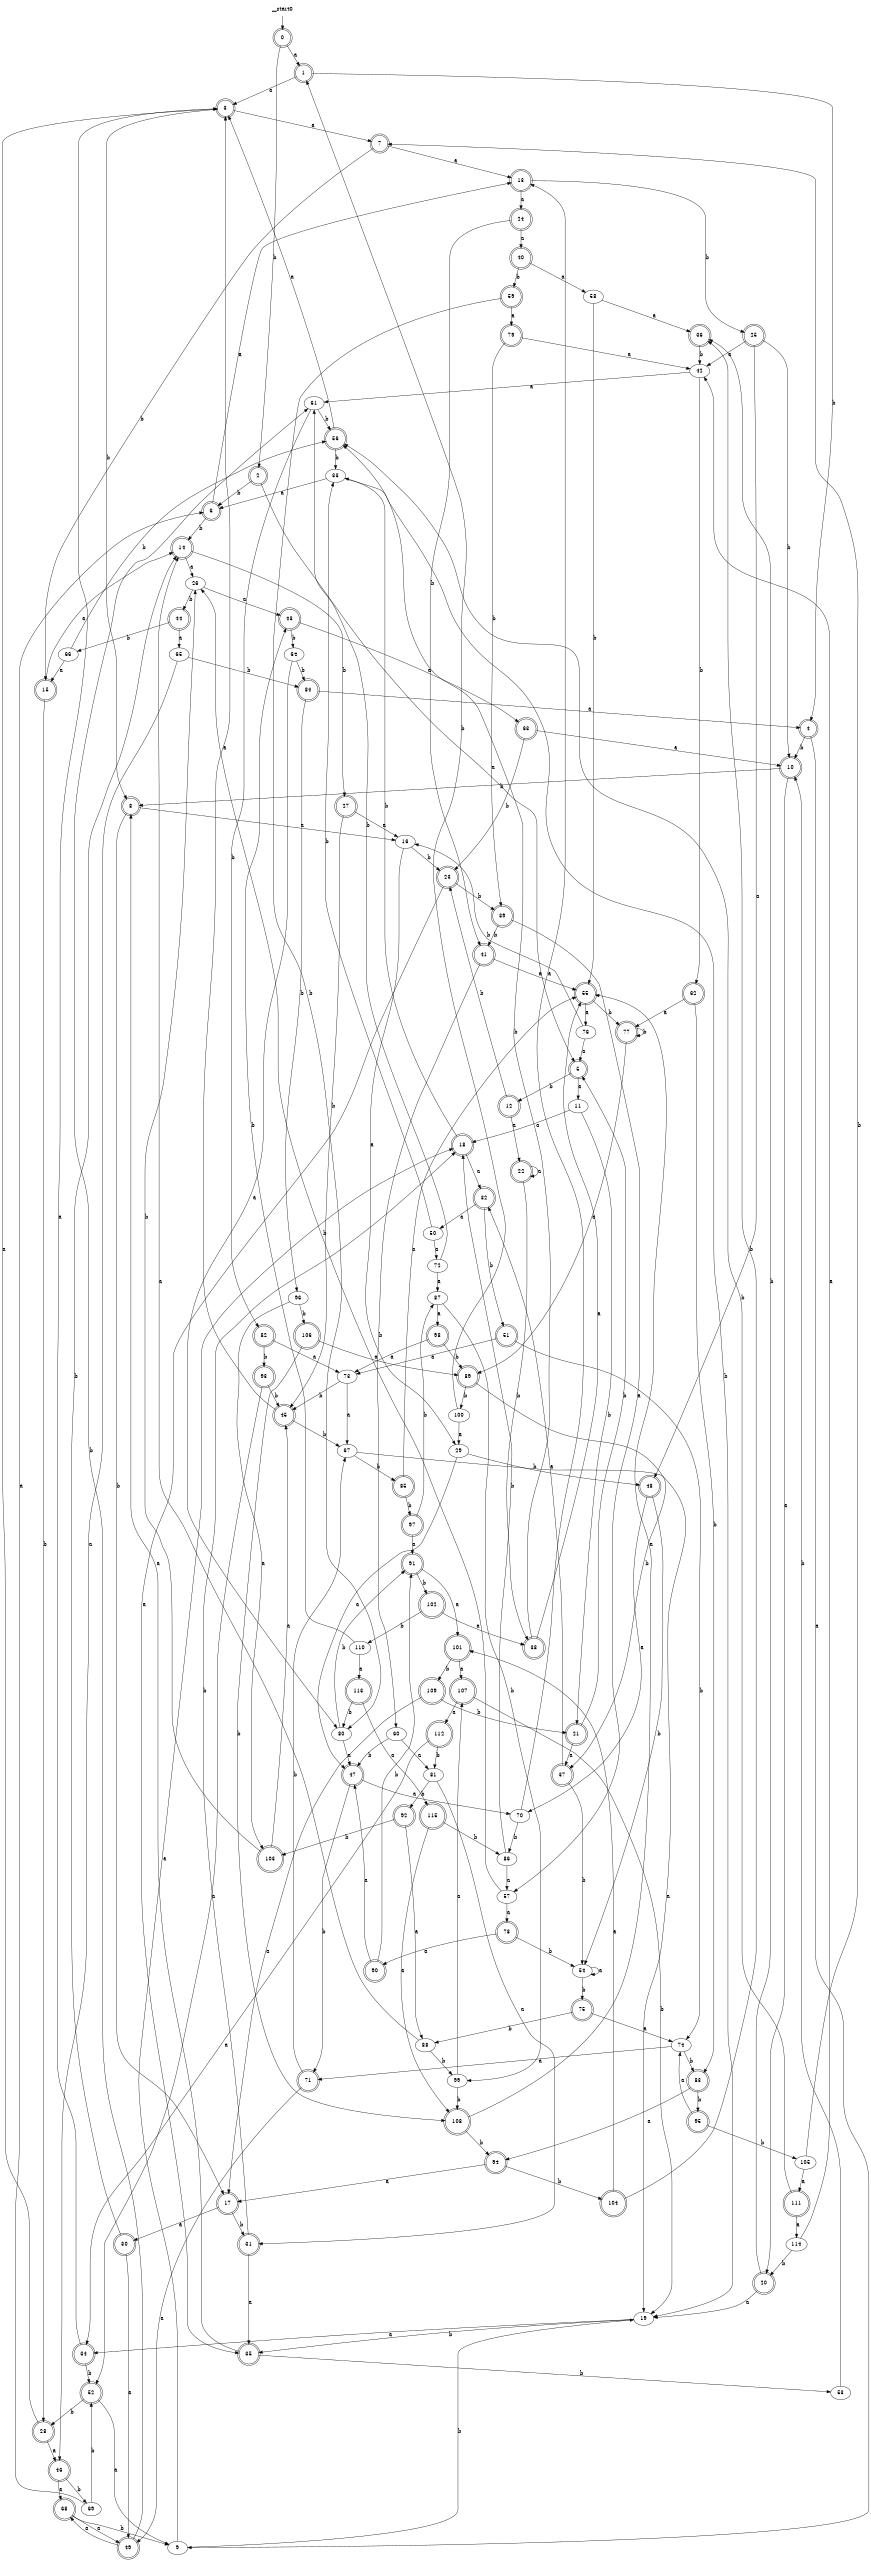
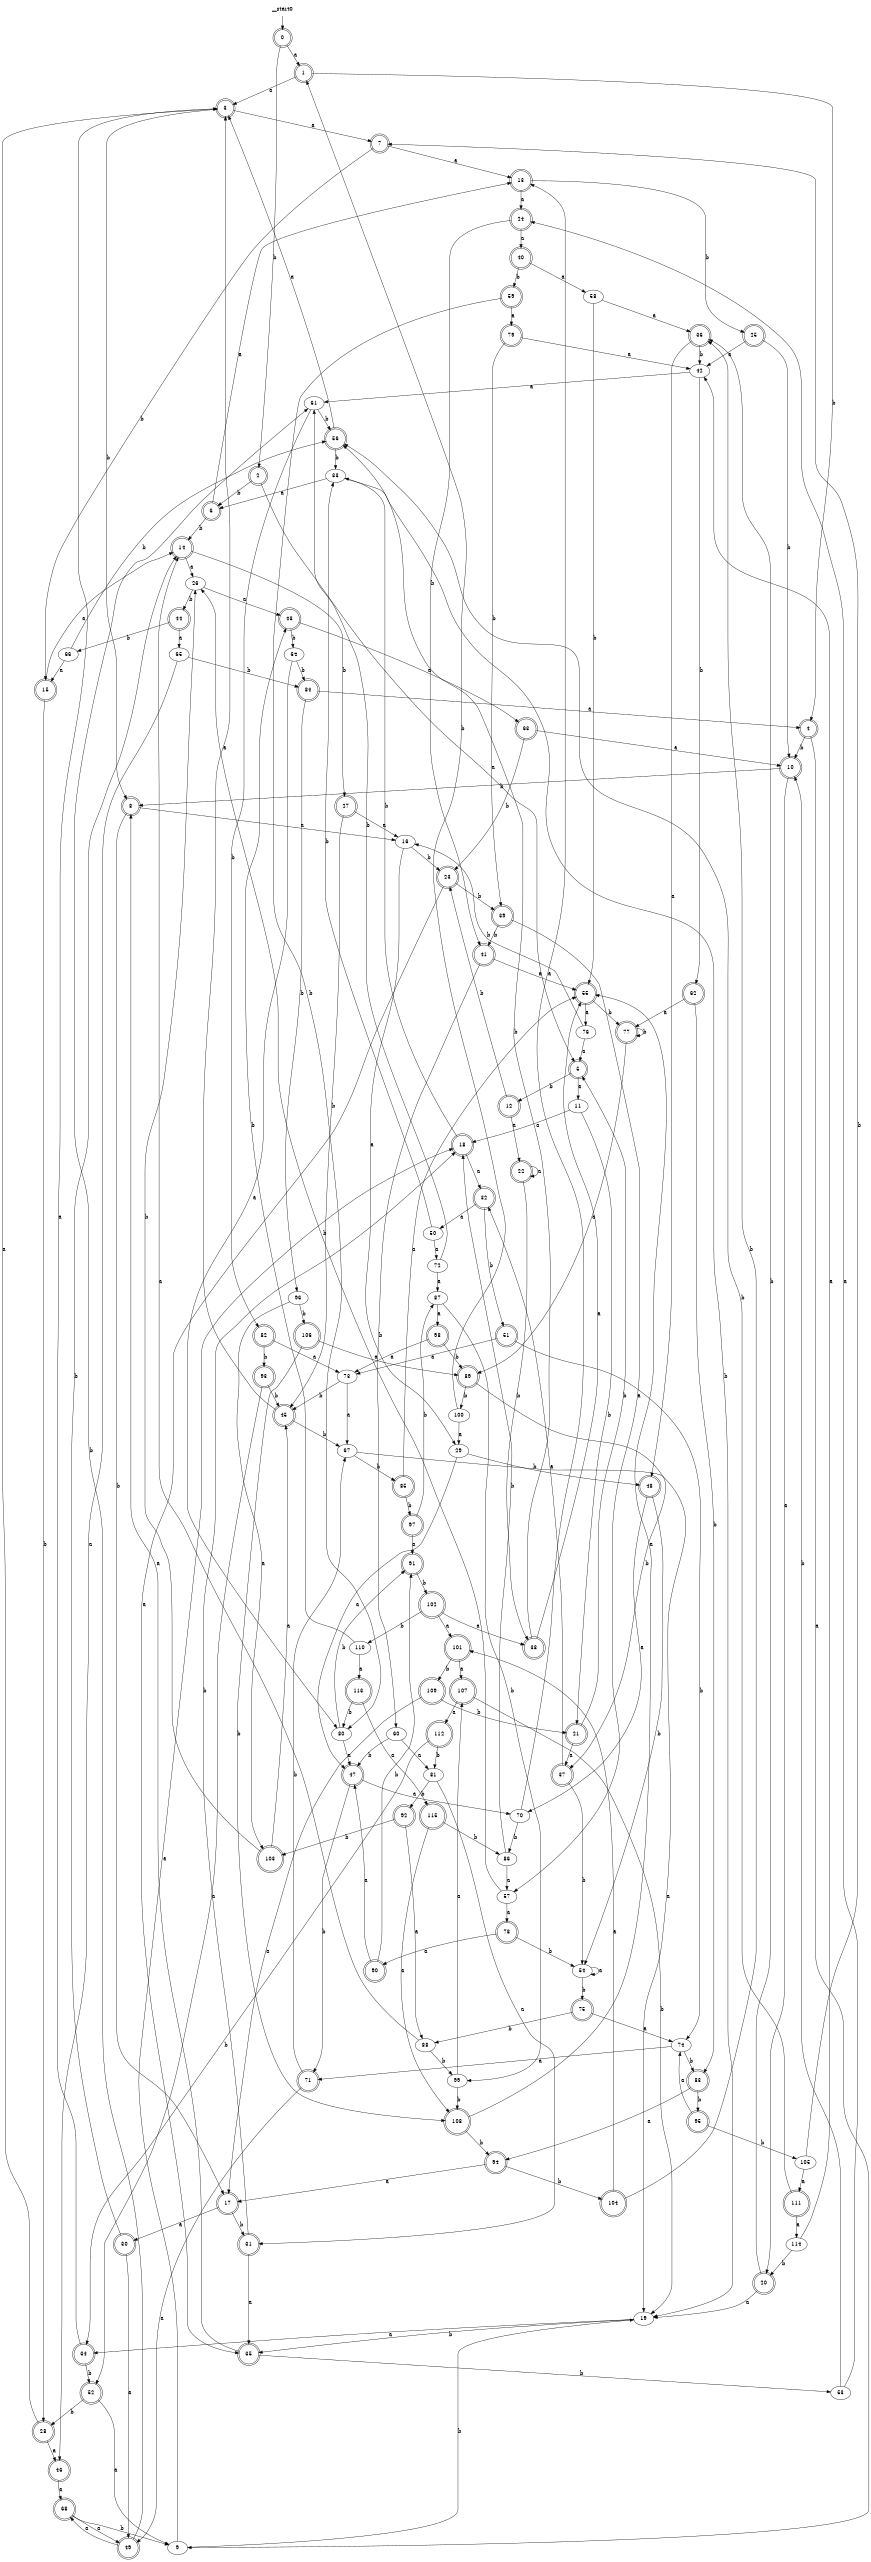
(756, 920) -> (672, 904)
none -> (844, 1221)
(449, 1595) -> (444, 1625)
(226, 2045) -> (226, 2045)
(91, 2509) -> none
